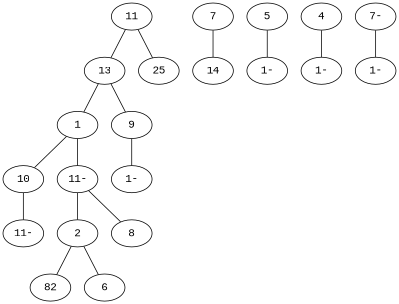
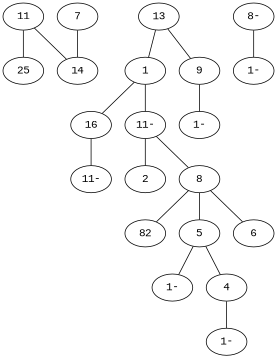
(376, 17) -> (254, 17)
(118, 44) -> (50, 44)
(23, 179) -> (91, 125)
none -> (199, 206)
(64, 260) -> (172, 206)
(91, 260) -> (227, 206)
none -> (213, 260)
